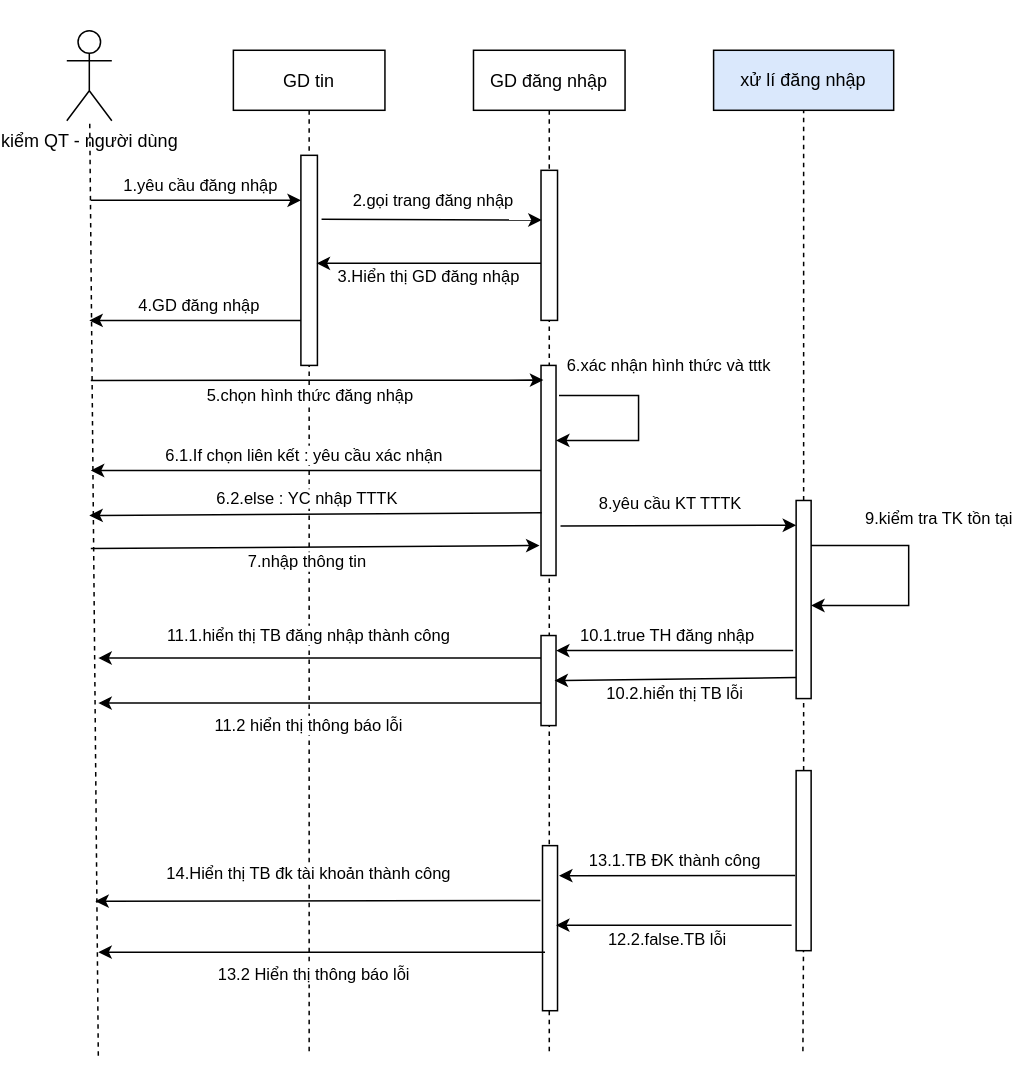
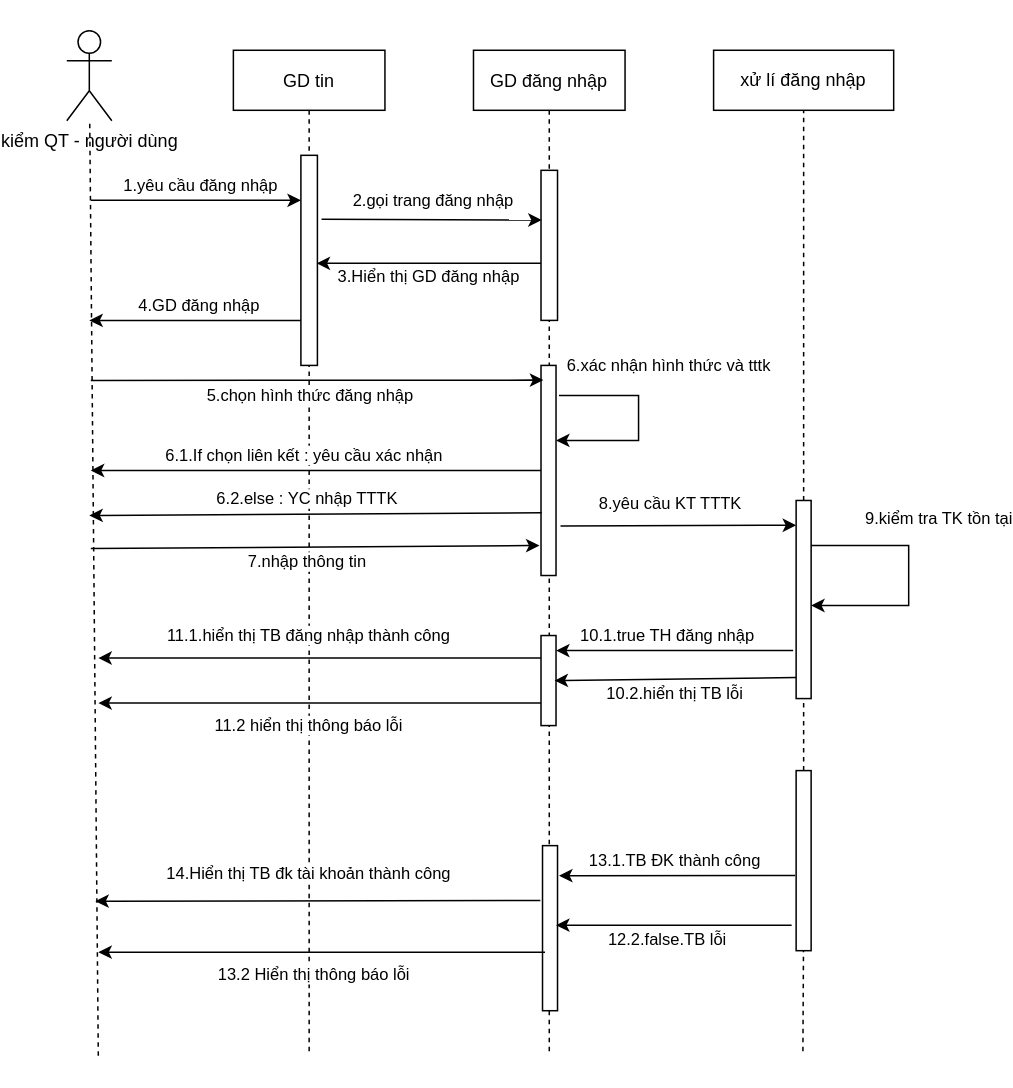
(803, 80) -> (803, 80)
